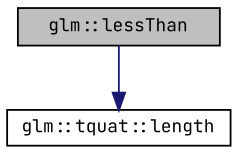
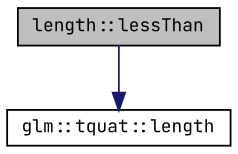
(119, 27) -> (119, 27)
